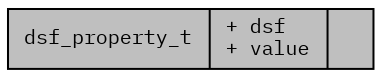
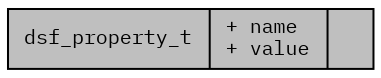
(257, 27) -> (263, 27)
